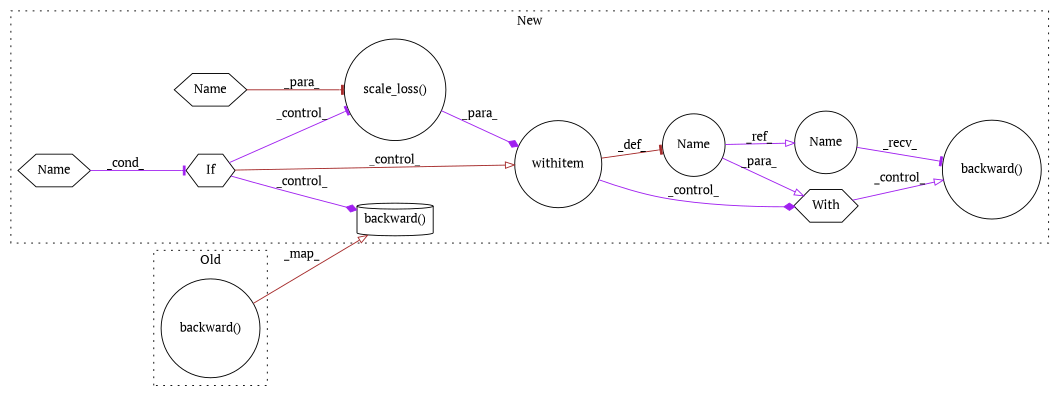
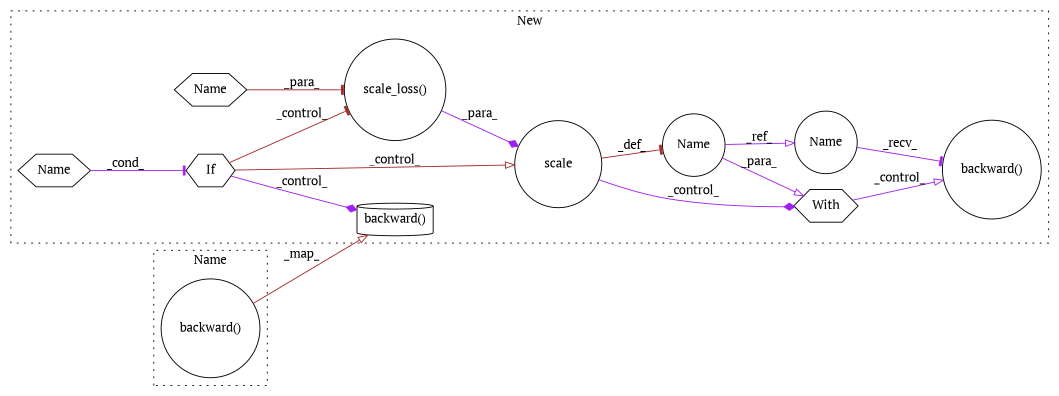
(287, 137) -> (287, 137)
(558, 164) -> (558, 164)
(211, 261) -> (211, 261)
